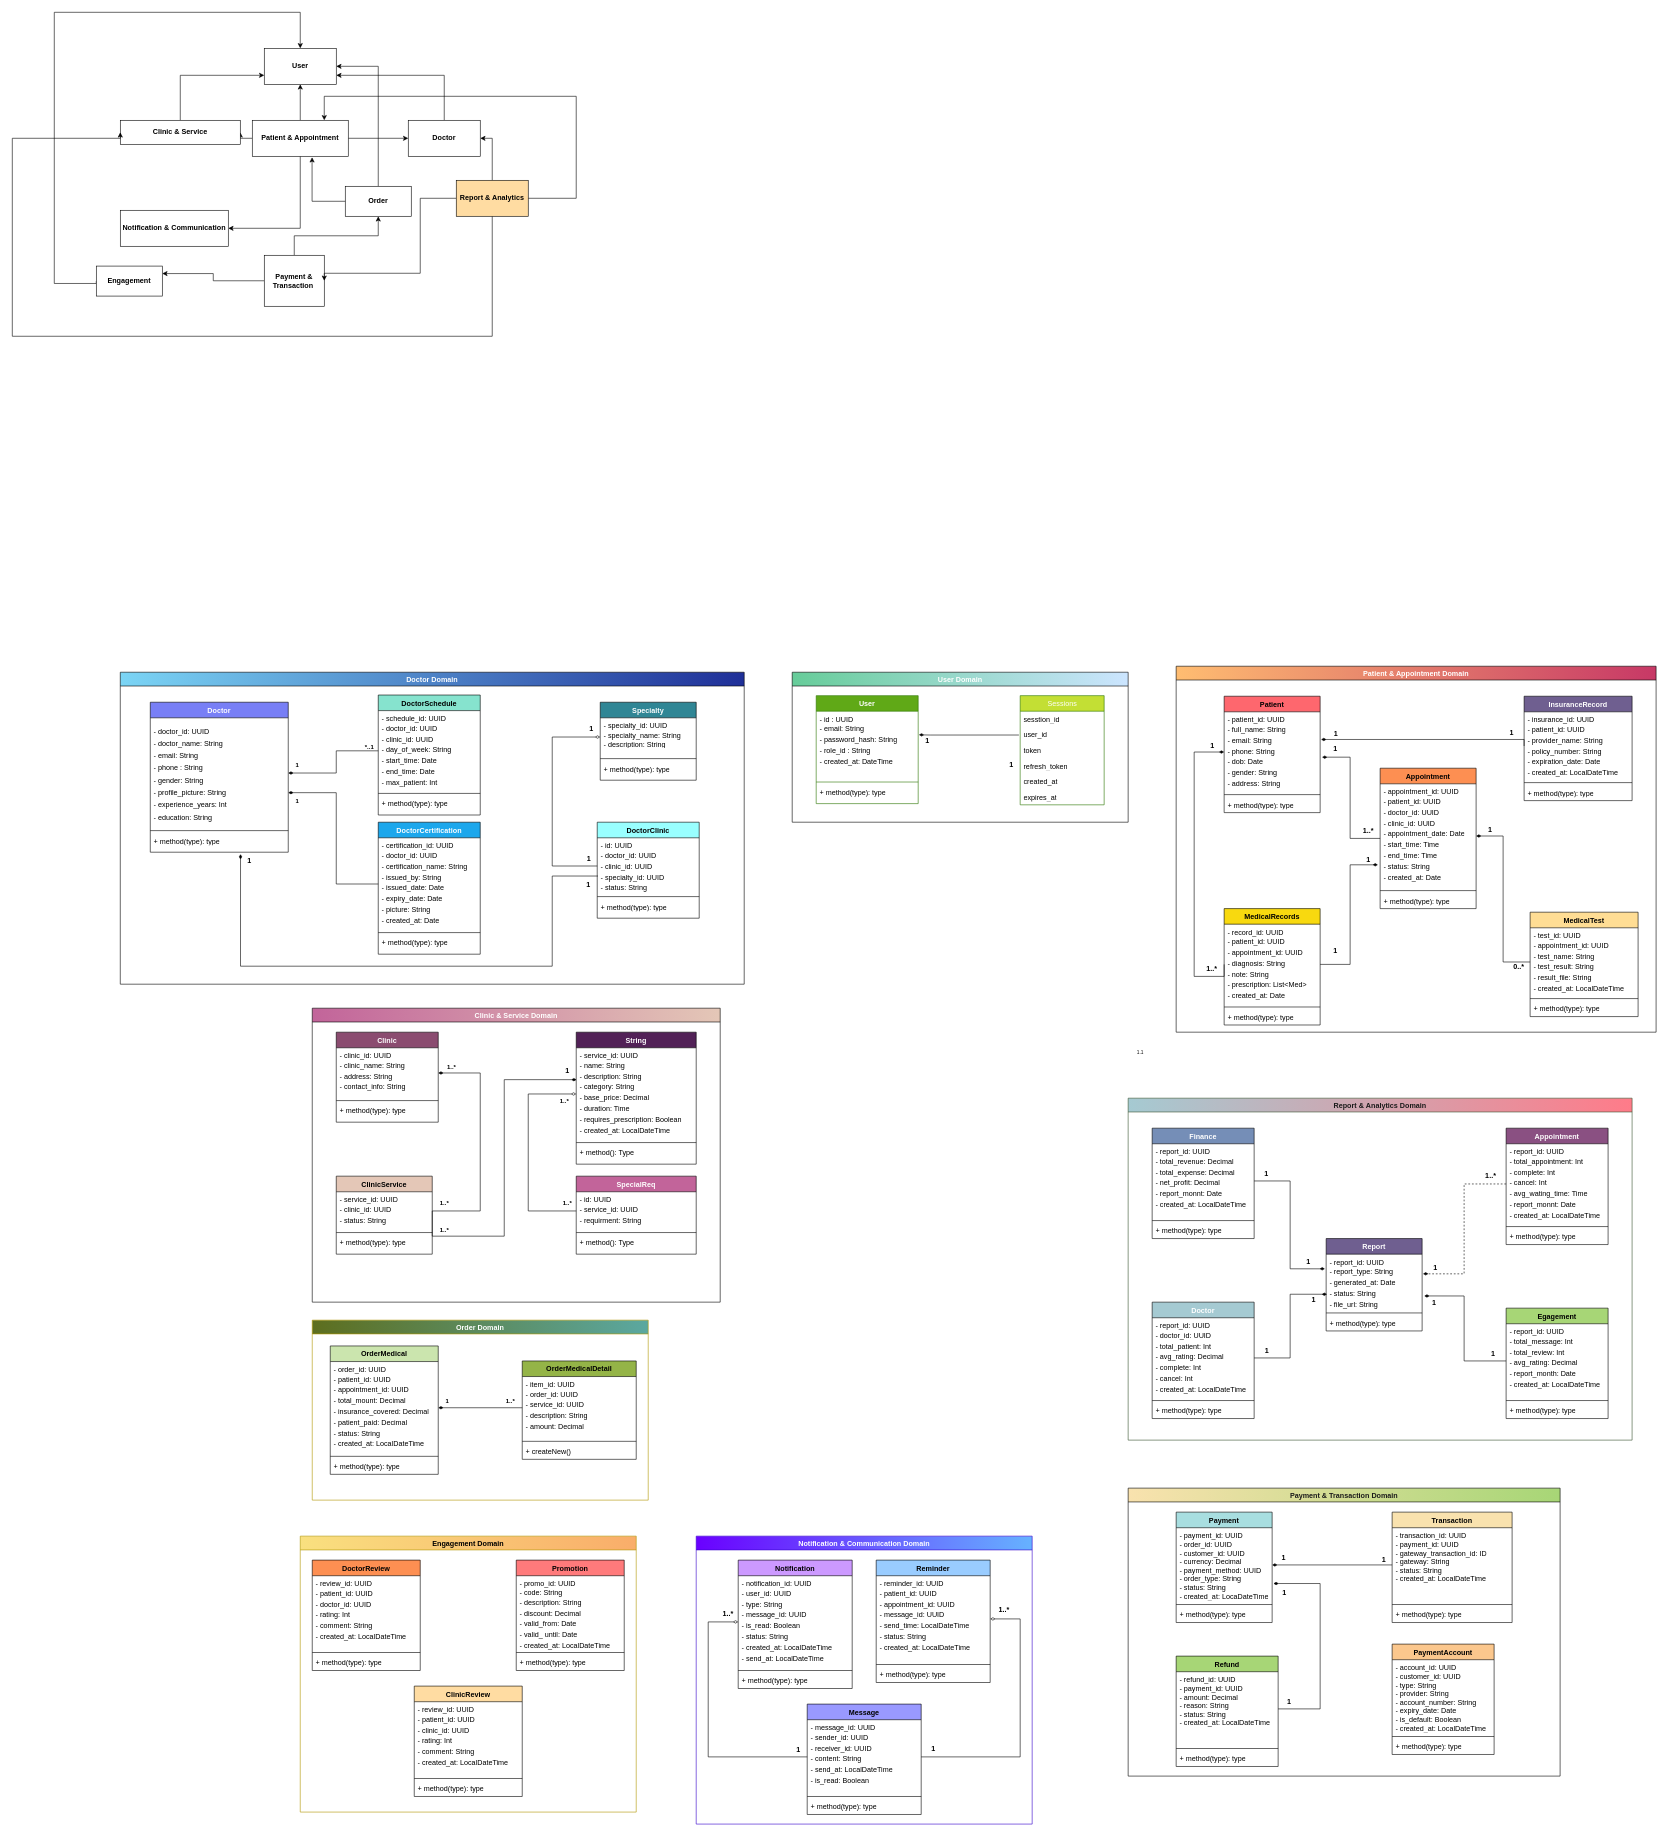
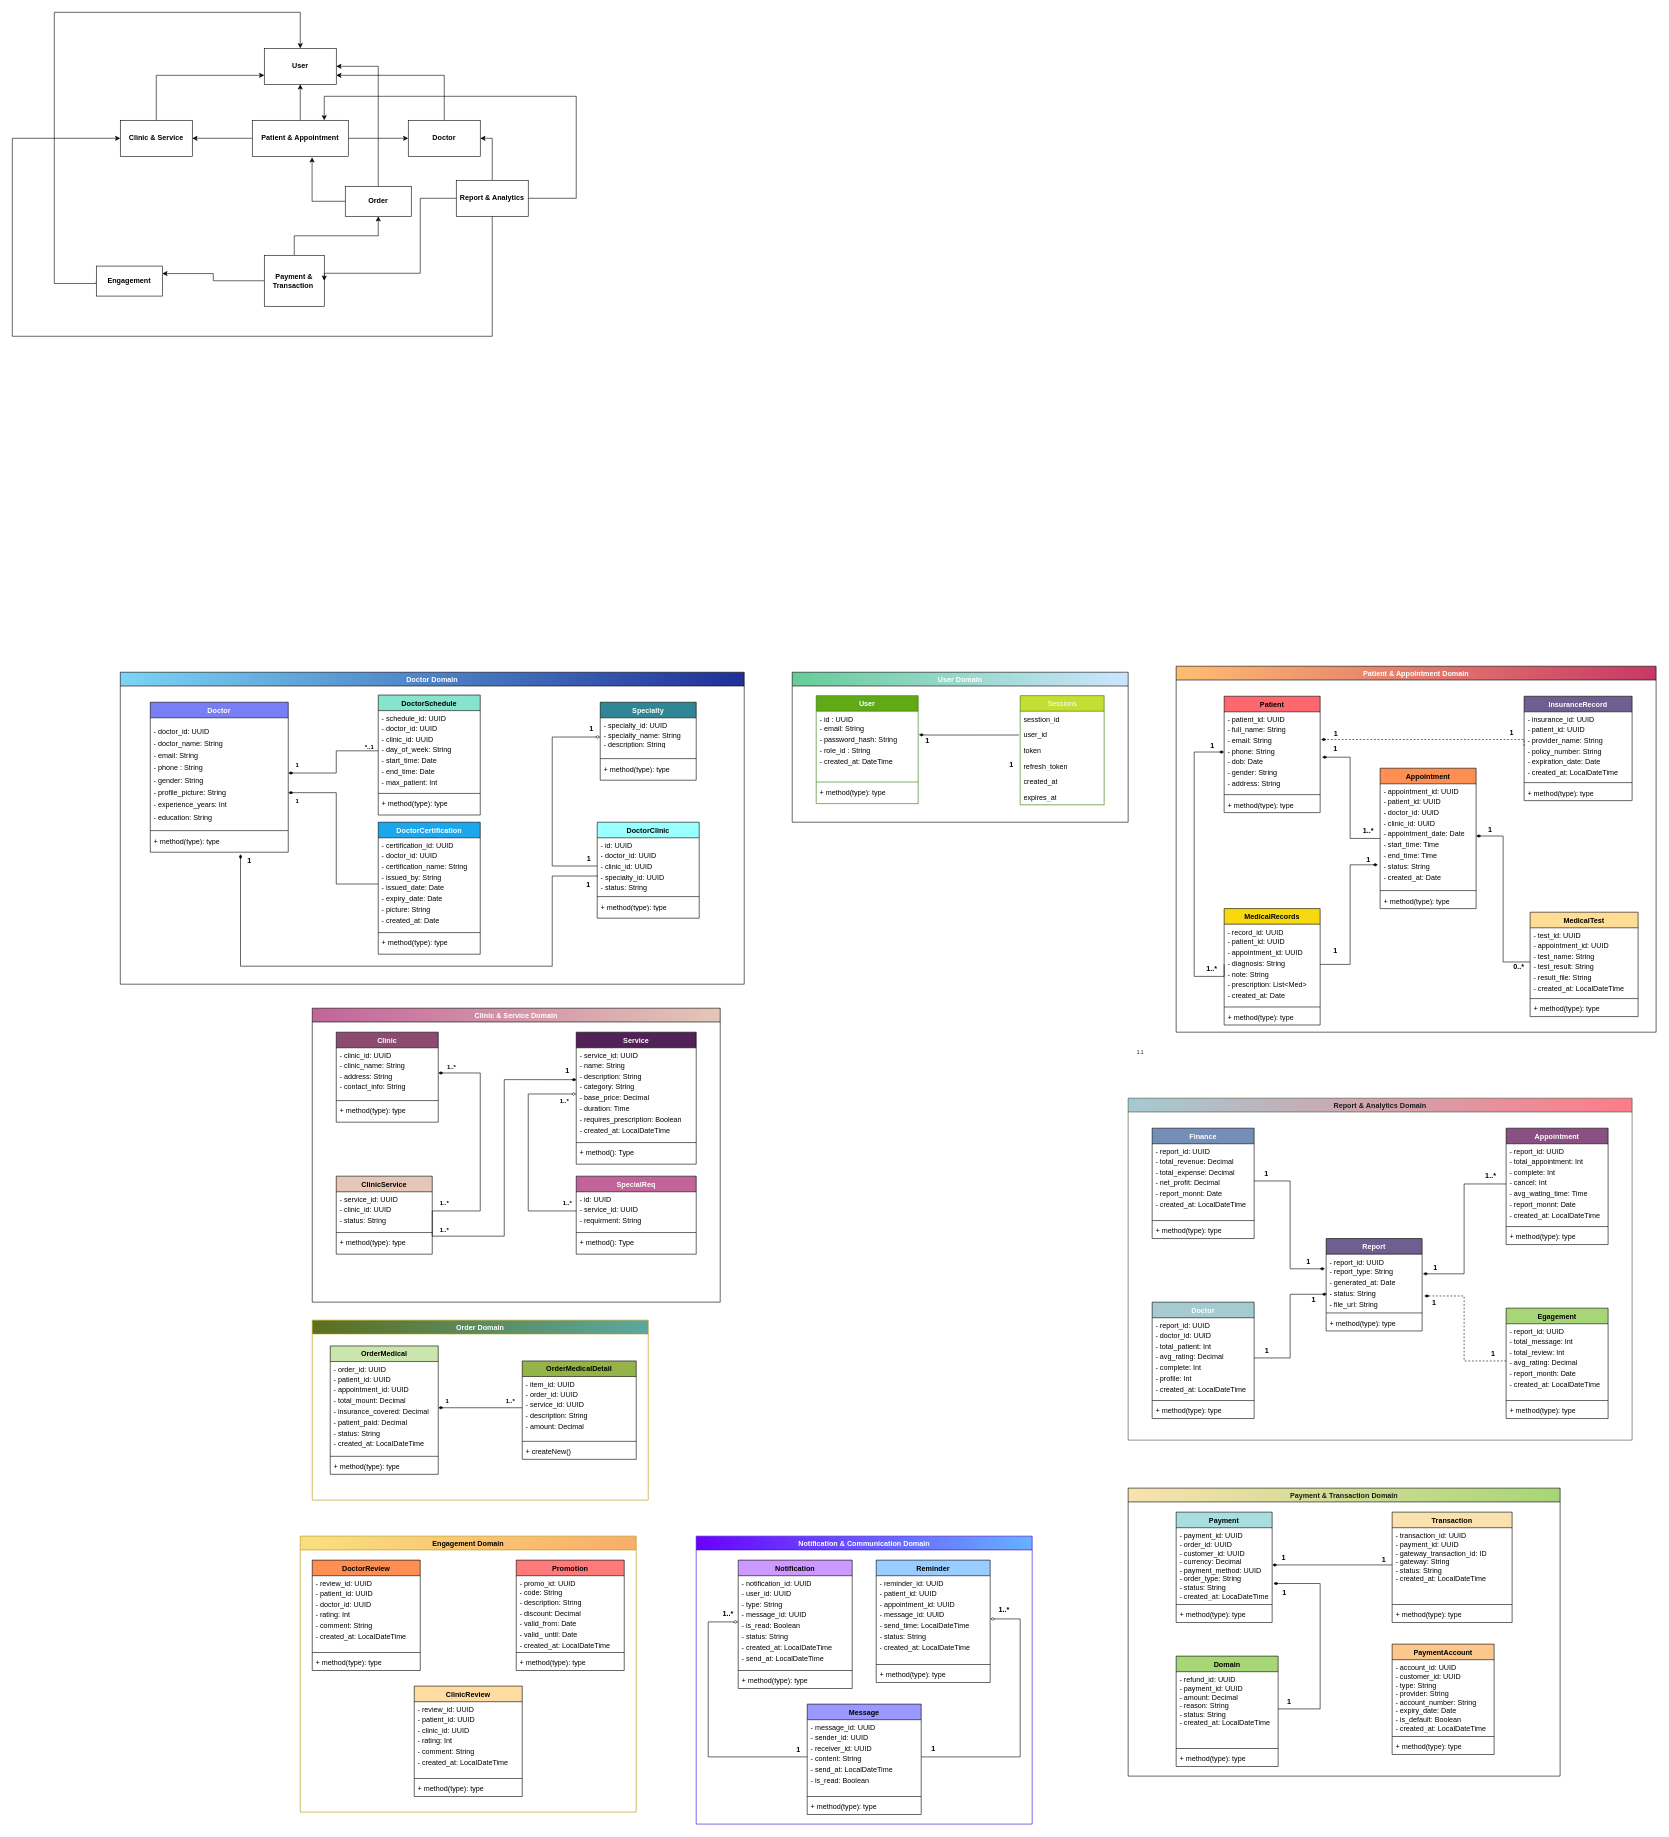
(180, 132) -> (156, 138)
(492, 198) -> (492, 198)
(174, 228) -> none
(233, 228) -> none
(1424, 740) -> (1424, 740)
(636, 1041) -> (636, 1041)
(1464, 1227) -> (1464, 1227)
(1464, 1332) -> (1464, 1332)
(1204, 1357) -> (1204, 1357)
(1227, 1665) -> (1227, 1665)
